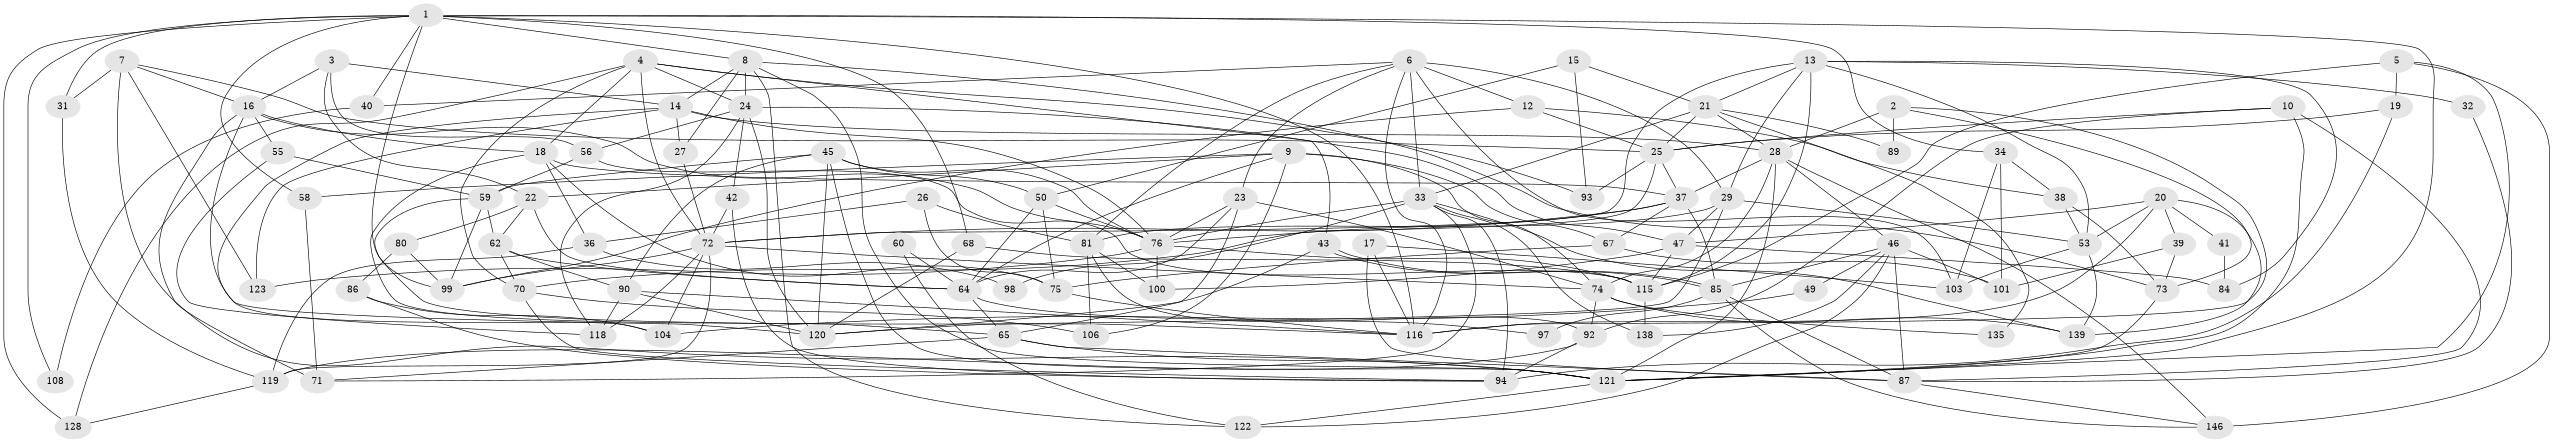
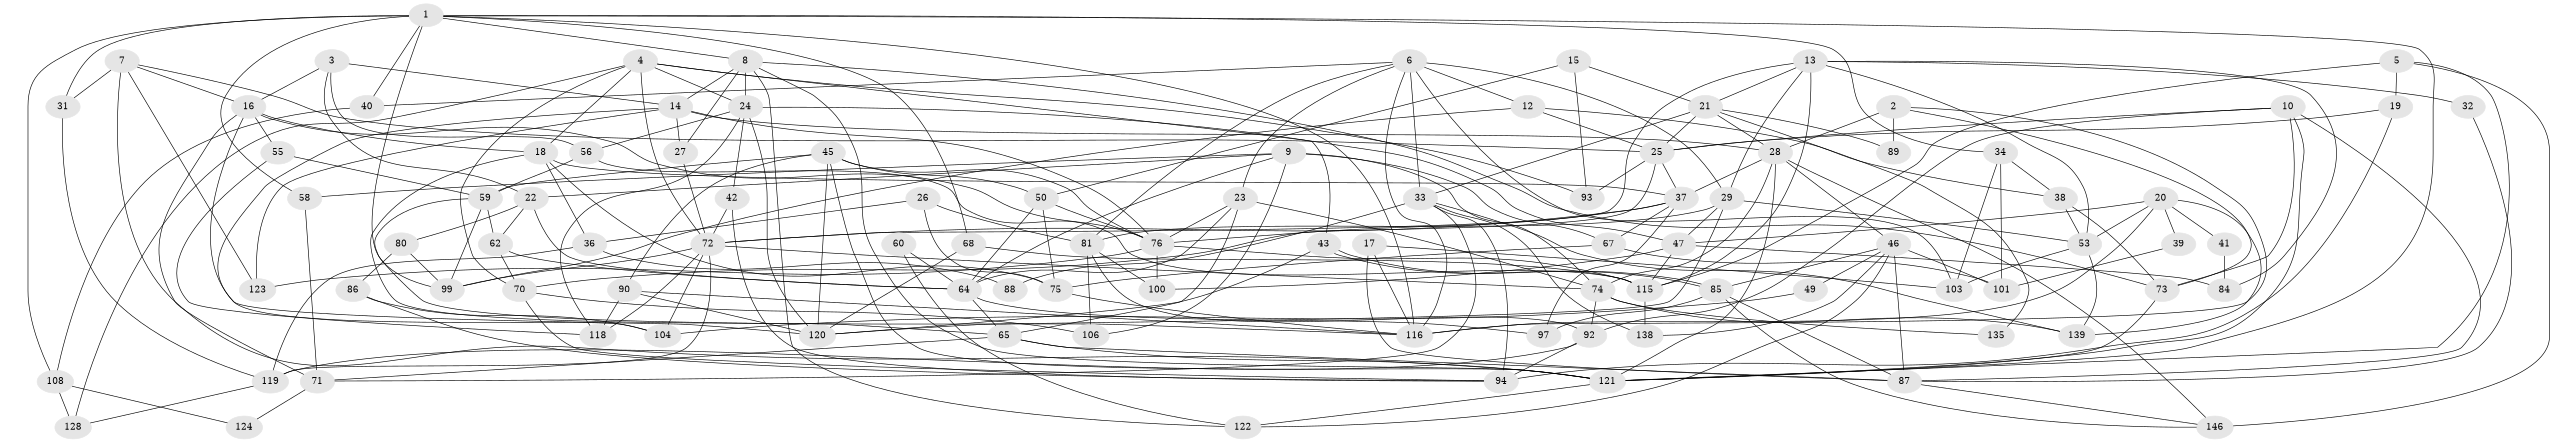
(25, 58) -> (64, 404)
(1288, 219) -> none
(1703, 237) -> (1607, 265)
(2170, 267) -> (2281, 235)
(572, 273) -> none
(1010, 290) -> (1010, 290)
none -> (244, 427)
